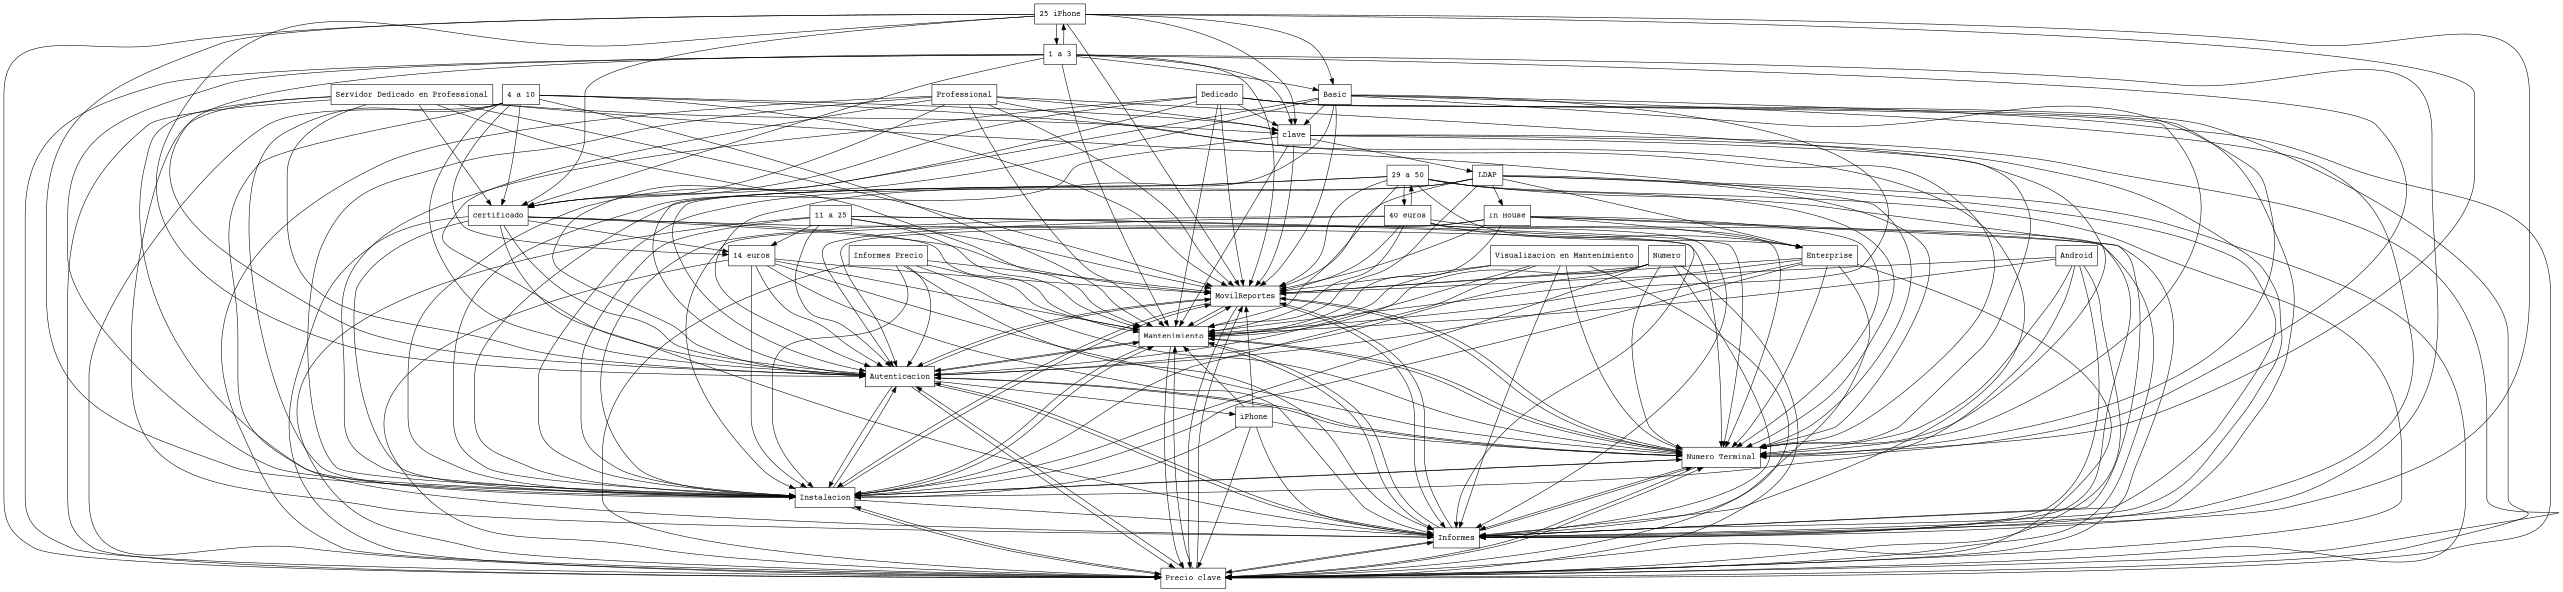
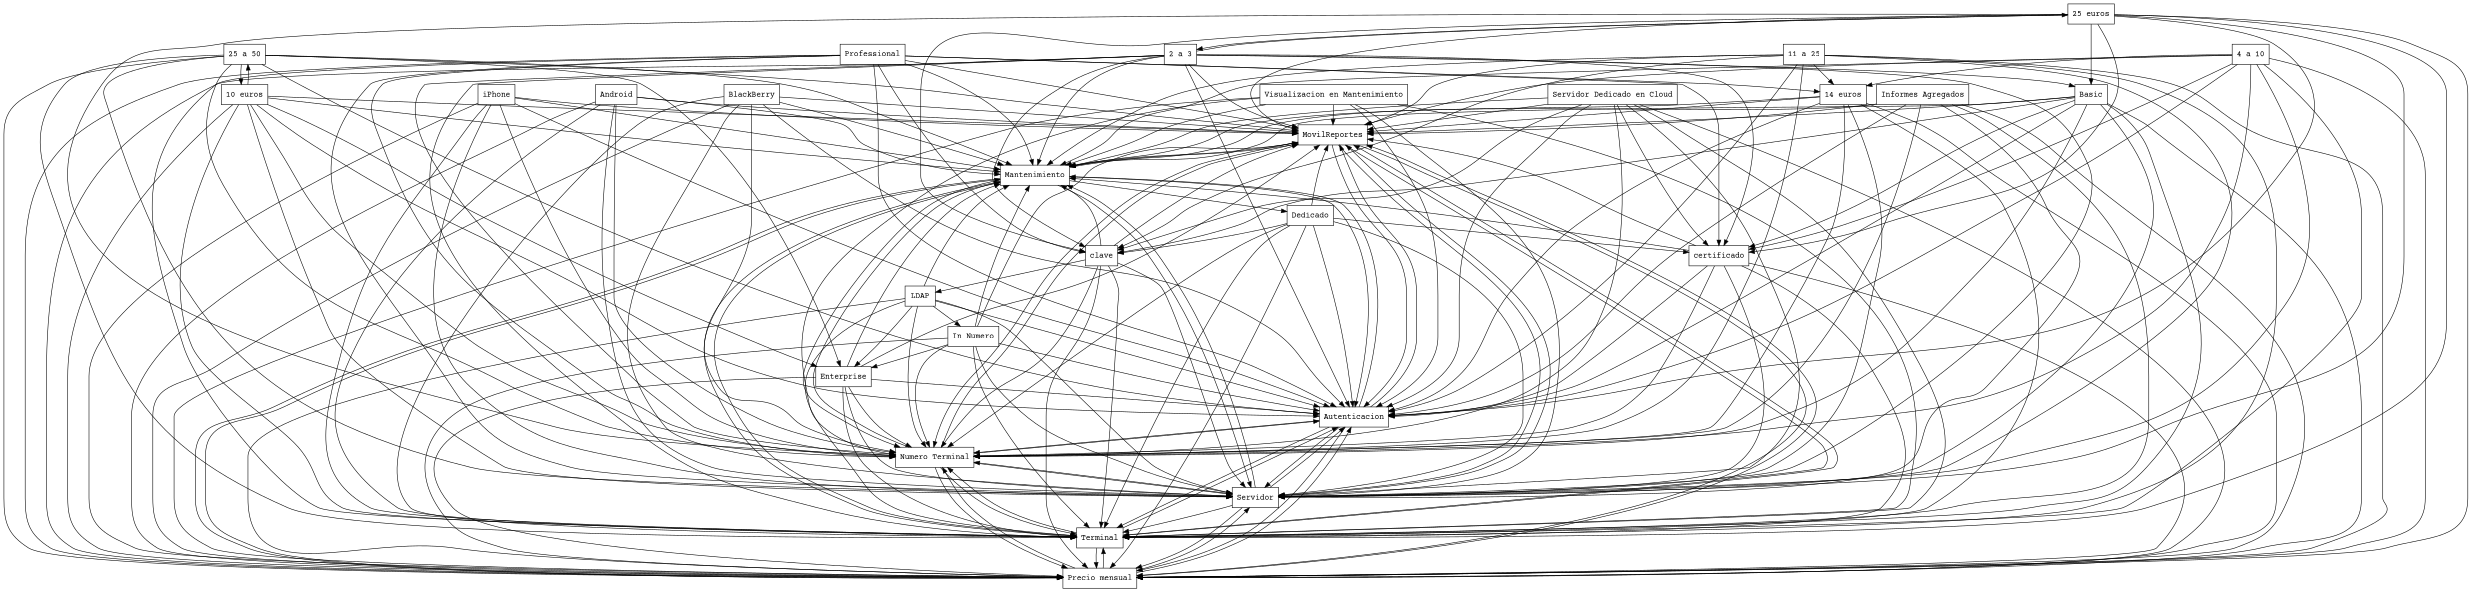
(1060, 14) -> (2091, 14)
(1060, 54) -> (1180, 54)
(412, 95) -> (1613, 95)
(925, 106) -> (1329, 158)
(1408, 175) -> (245, 54)
(1391, 200) -> none
(1197, 213) -> (1176, 196)
(1408, 215) -> (245, 95)
(1507, 215) -> (973, 336)
(625, 236) -> (1360, 71)
(888, 256) -> (1923, 95)
(1667, 256) -> (752, 95)
(1082, 397) -> (913, 272)
(825, 498) -> (1255, 498)
(1456, 538) -> (1100, 538)
(1193, 578) -> (1100, 578)
